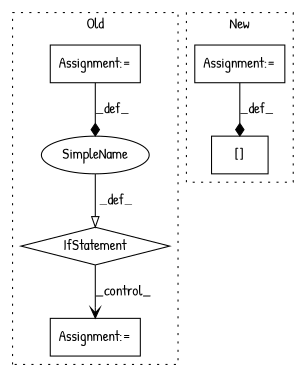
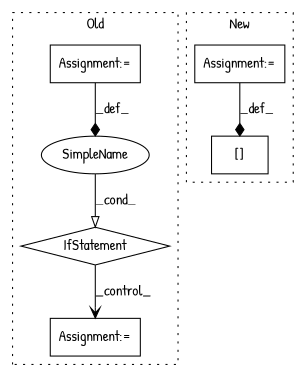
(116, 201) -> (116, 201)
